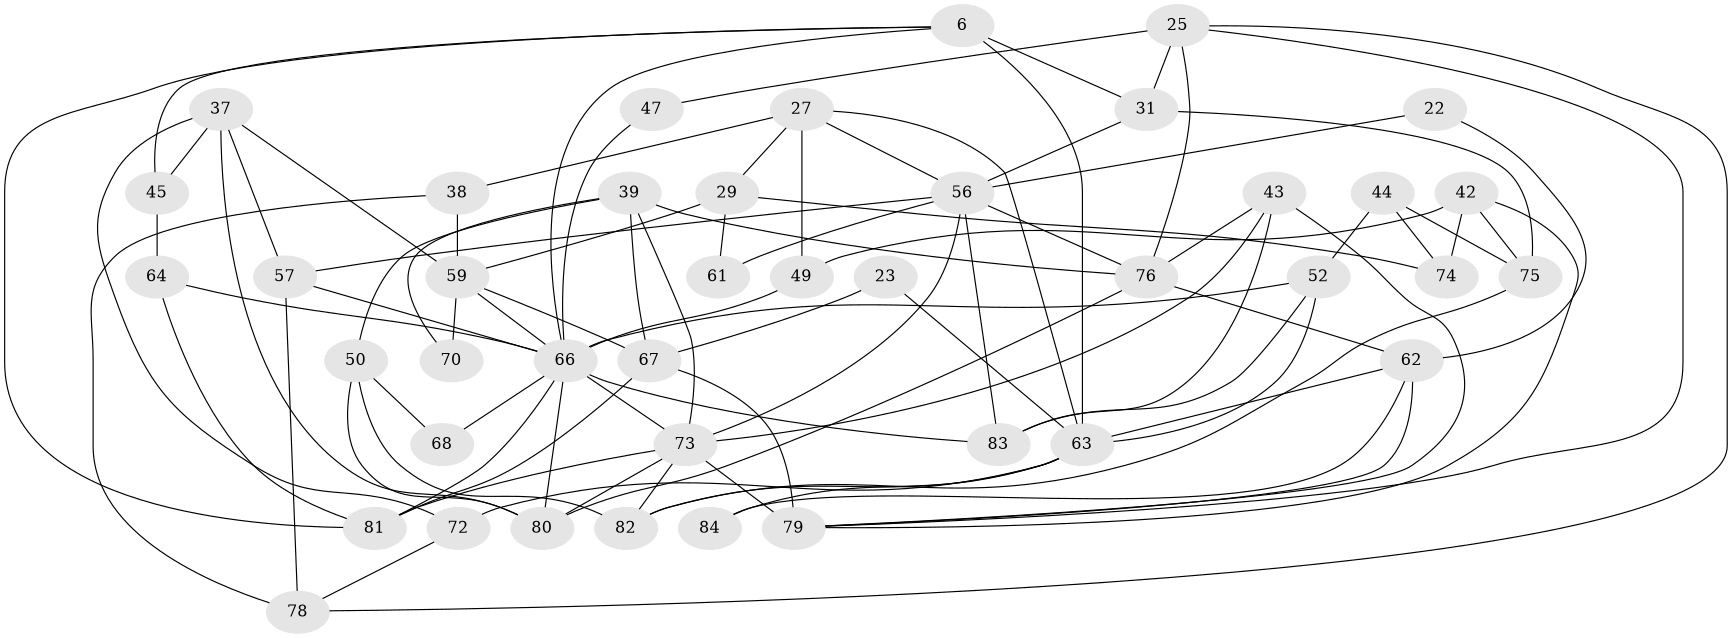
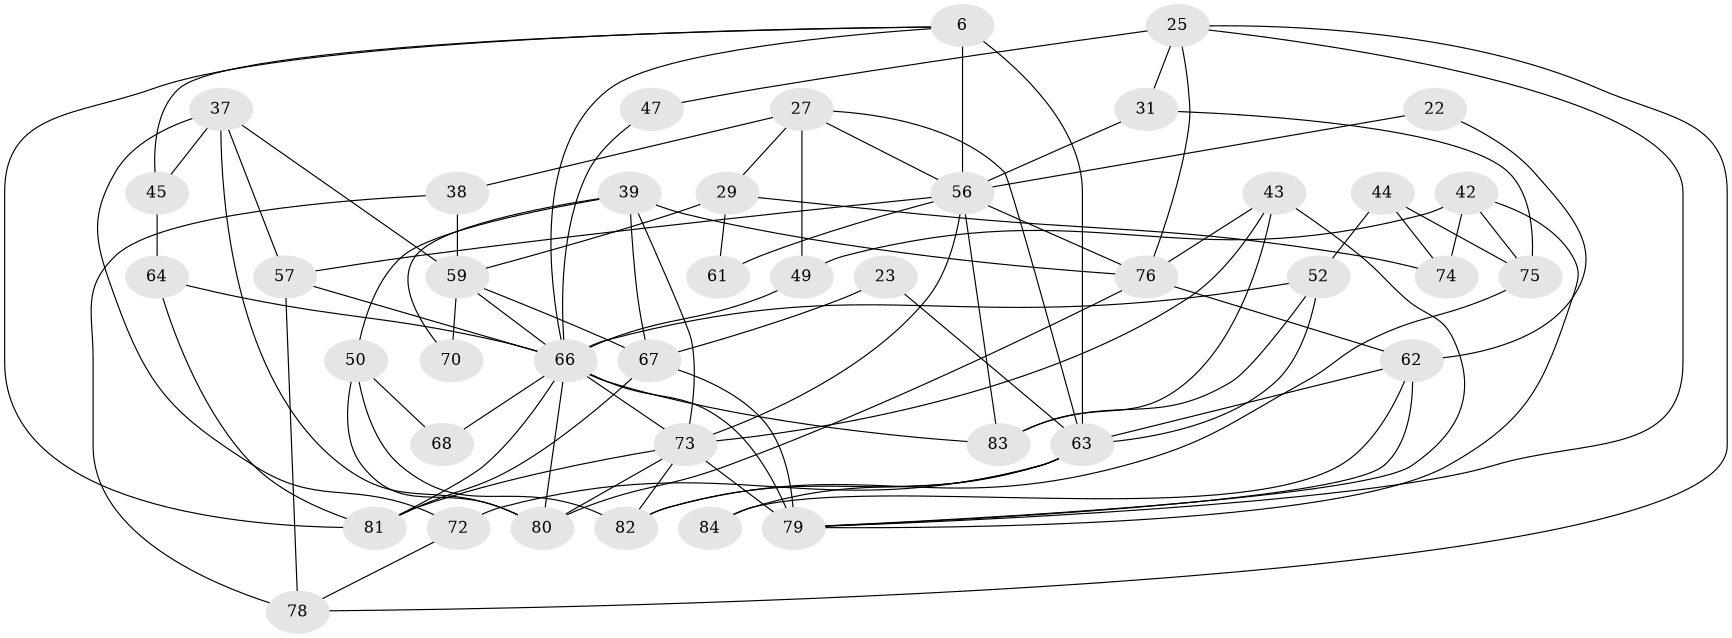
(1055, 68) -> (963, 109)
none -> (720, 418)
